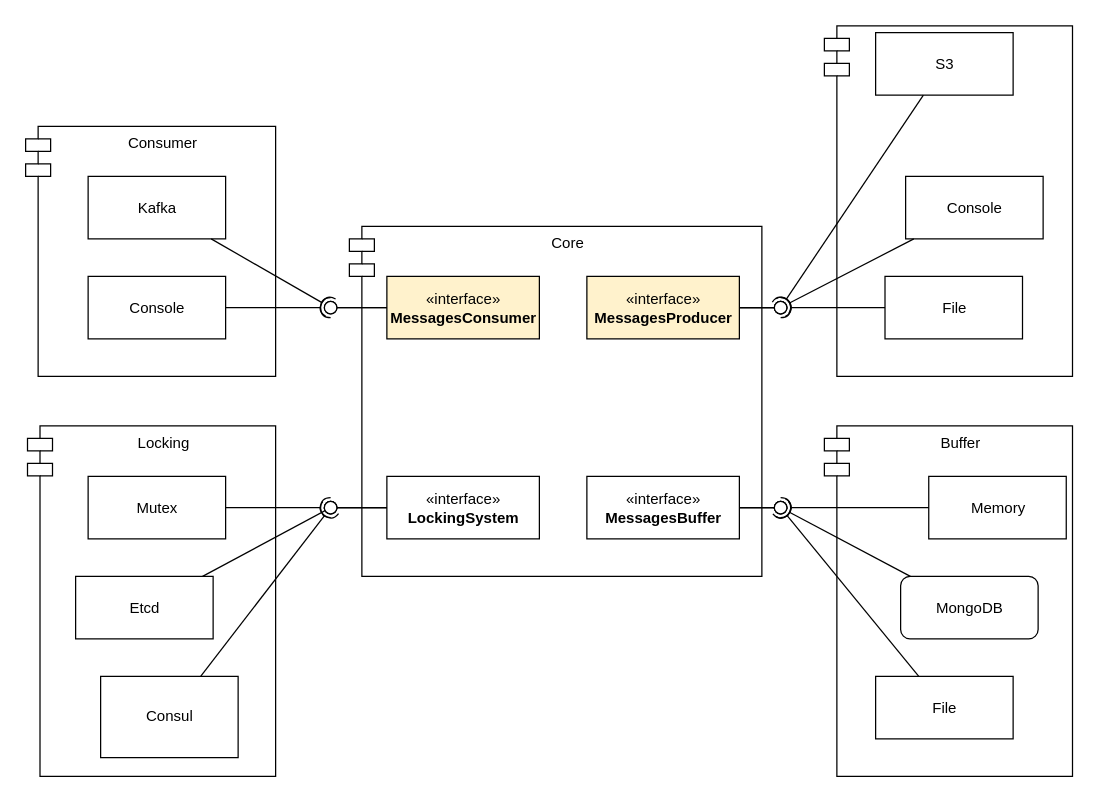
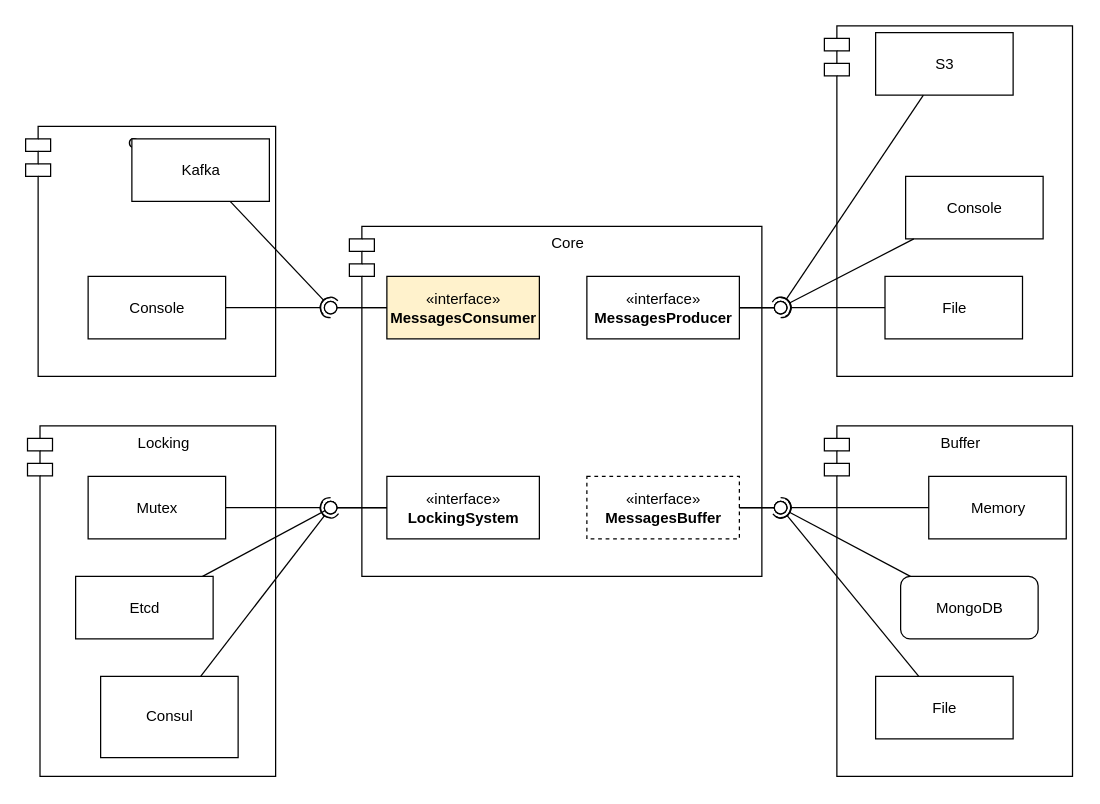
(157, 208) -> (201, 170)
(663, 308) -> (663, 308)
(663, 508) -> (663, 508)
